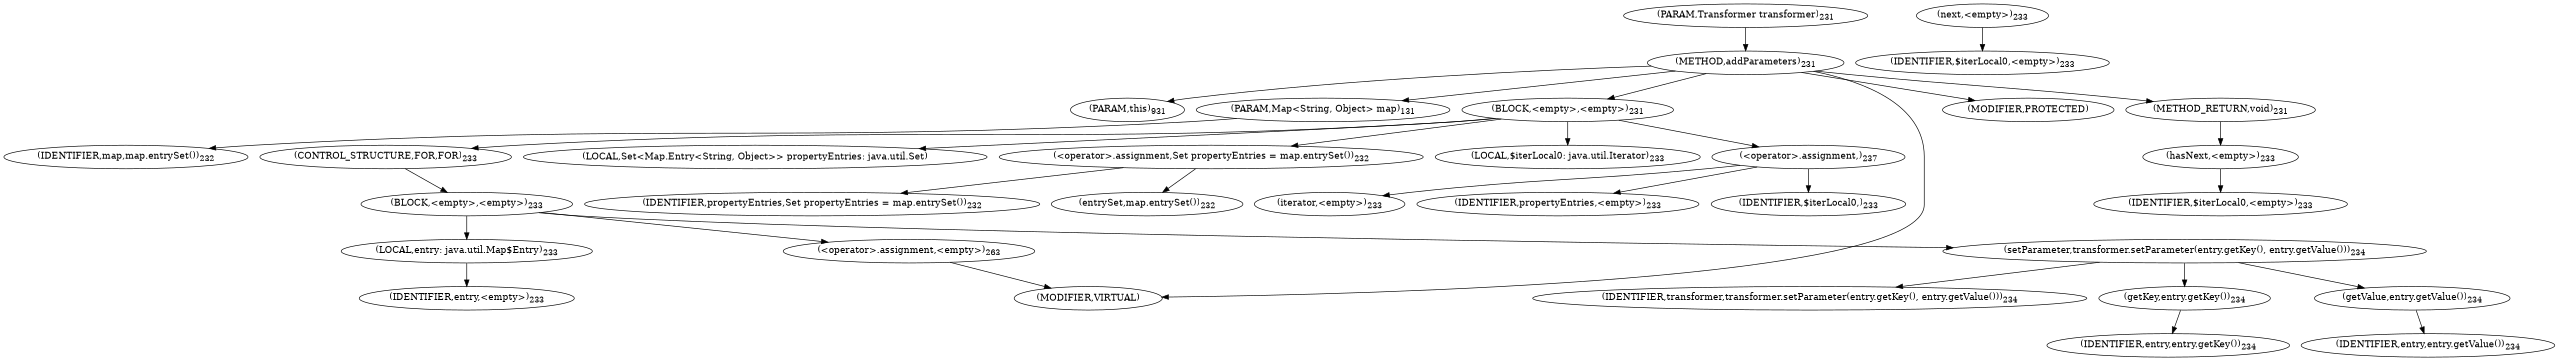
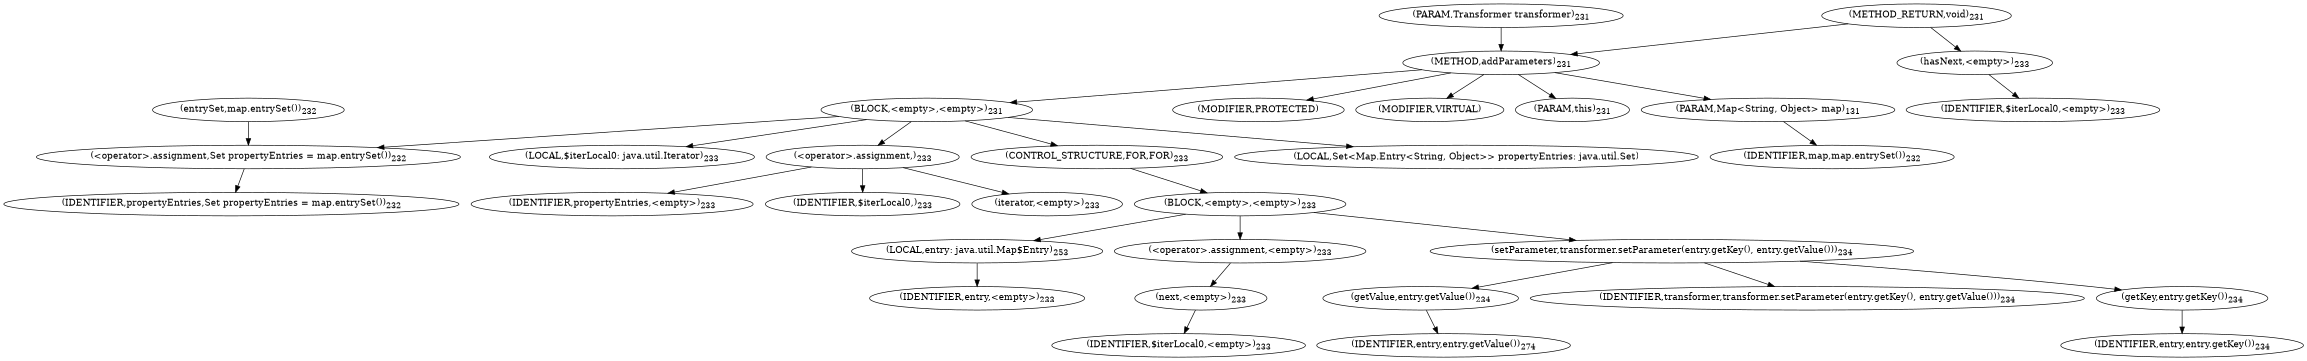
(1981, 86) -> (1713, 39)
(1159, 109) -> (1604, 109)
(1870, 156) -> (924, 156)
(1182, 179) -> (248, 130)
(551, 250) -> (1061, 250)
(993, 250) -> (1324, 250)
(997, 274) -> (1223, 272)
(2513, 344) -> (1528, 344)
